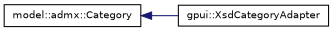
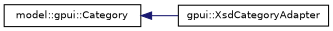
(72, 16) -> (72, 16)
